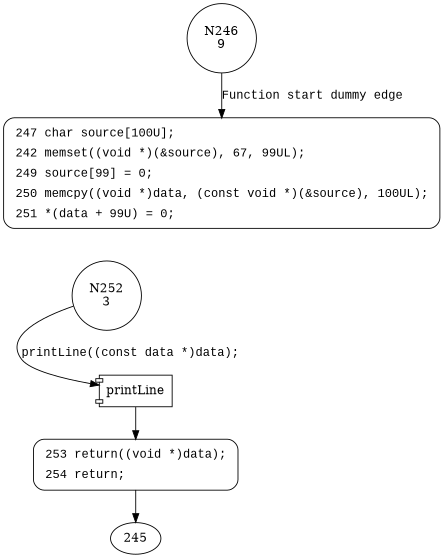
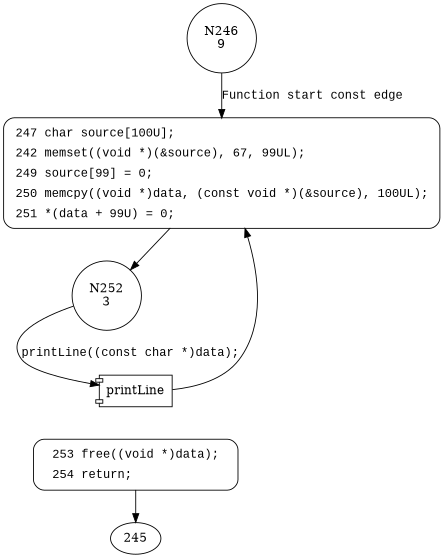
(313, 95) -> (313, 95)
none -> (154, 246)
(130, 353) -> (130, 353)
(136, 419) -> (251, 336)
(151, 454) -> (150, 454)
